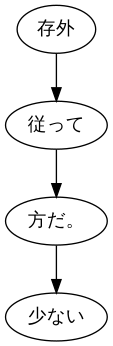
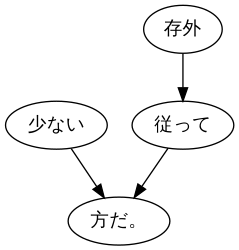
(56, 263) -> (84, 168)
